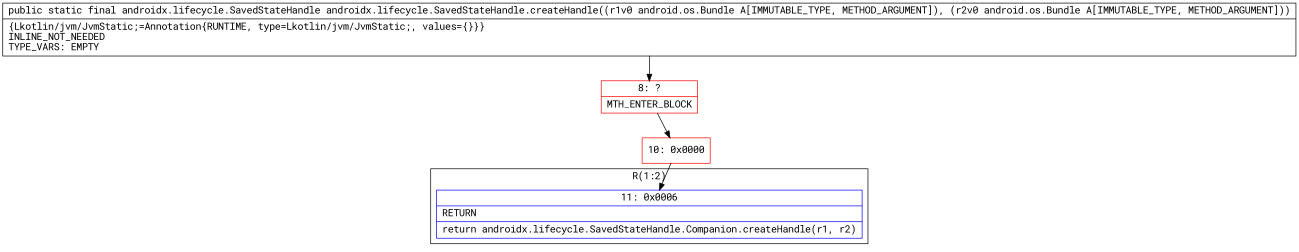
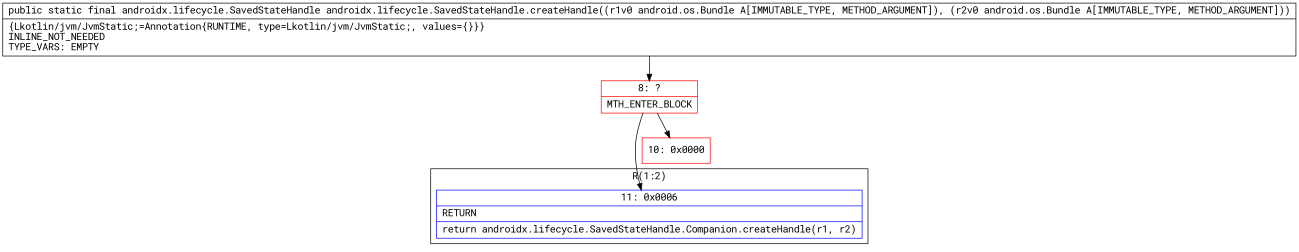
(667, 173) -> (635, 148)
